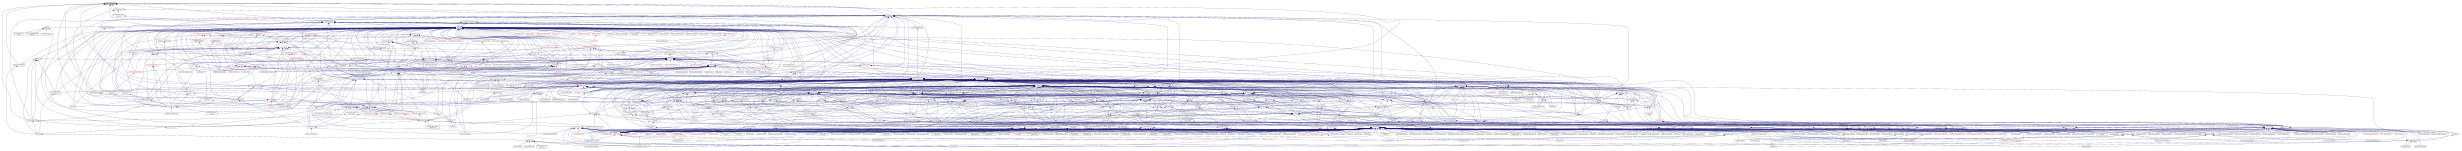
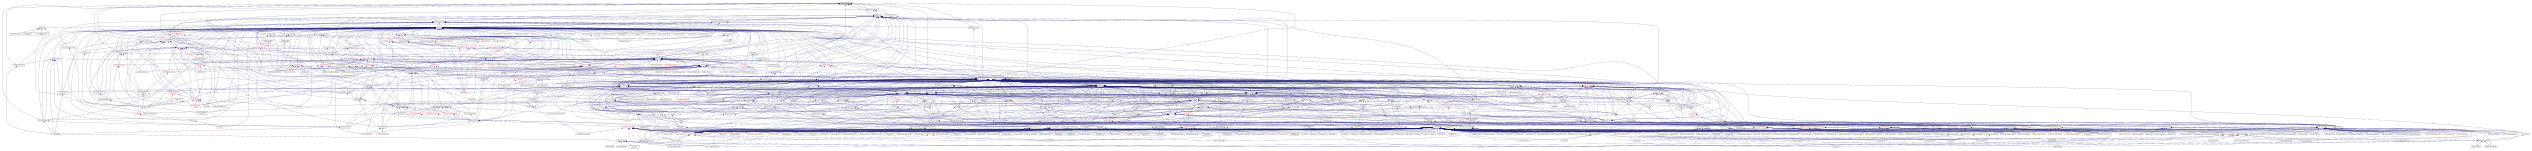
(559, 72) -> none
